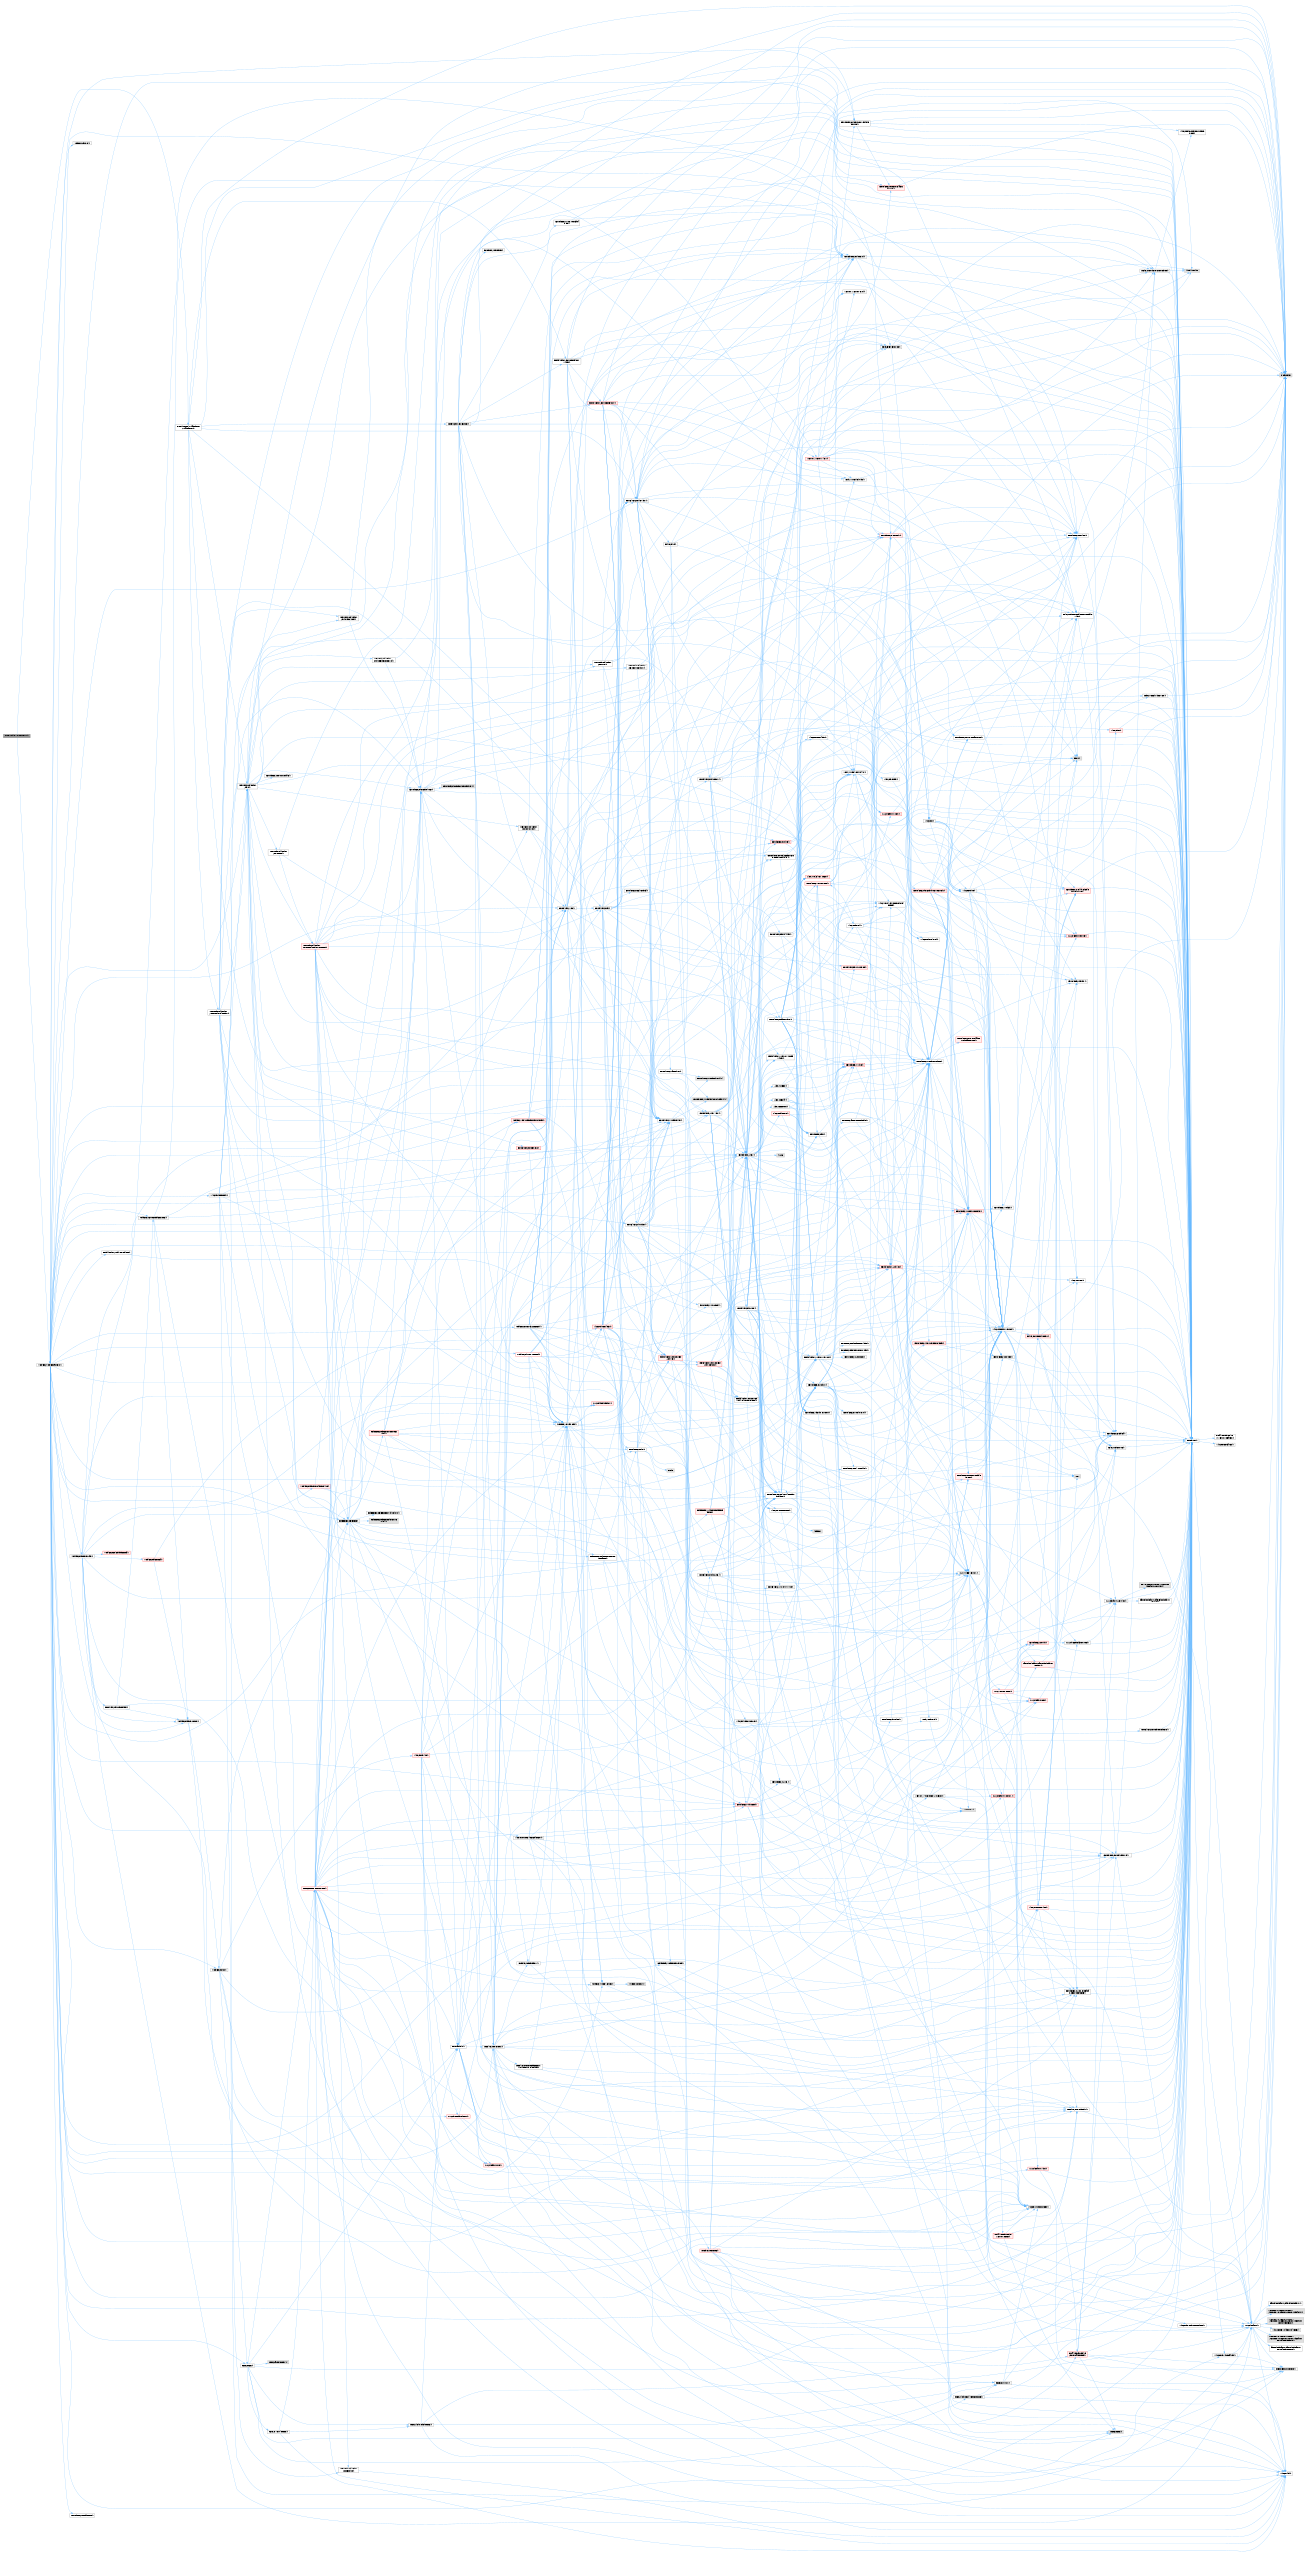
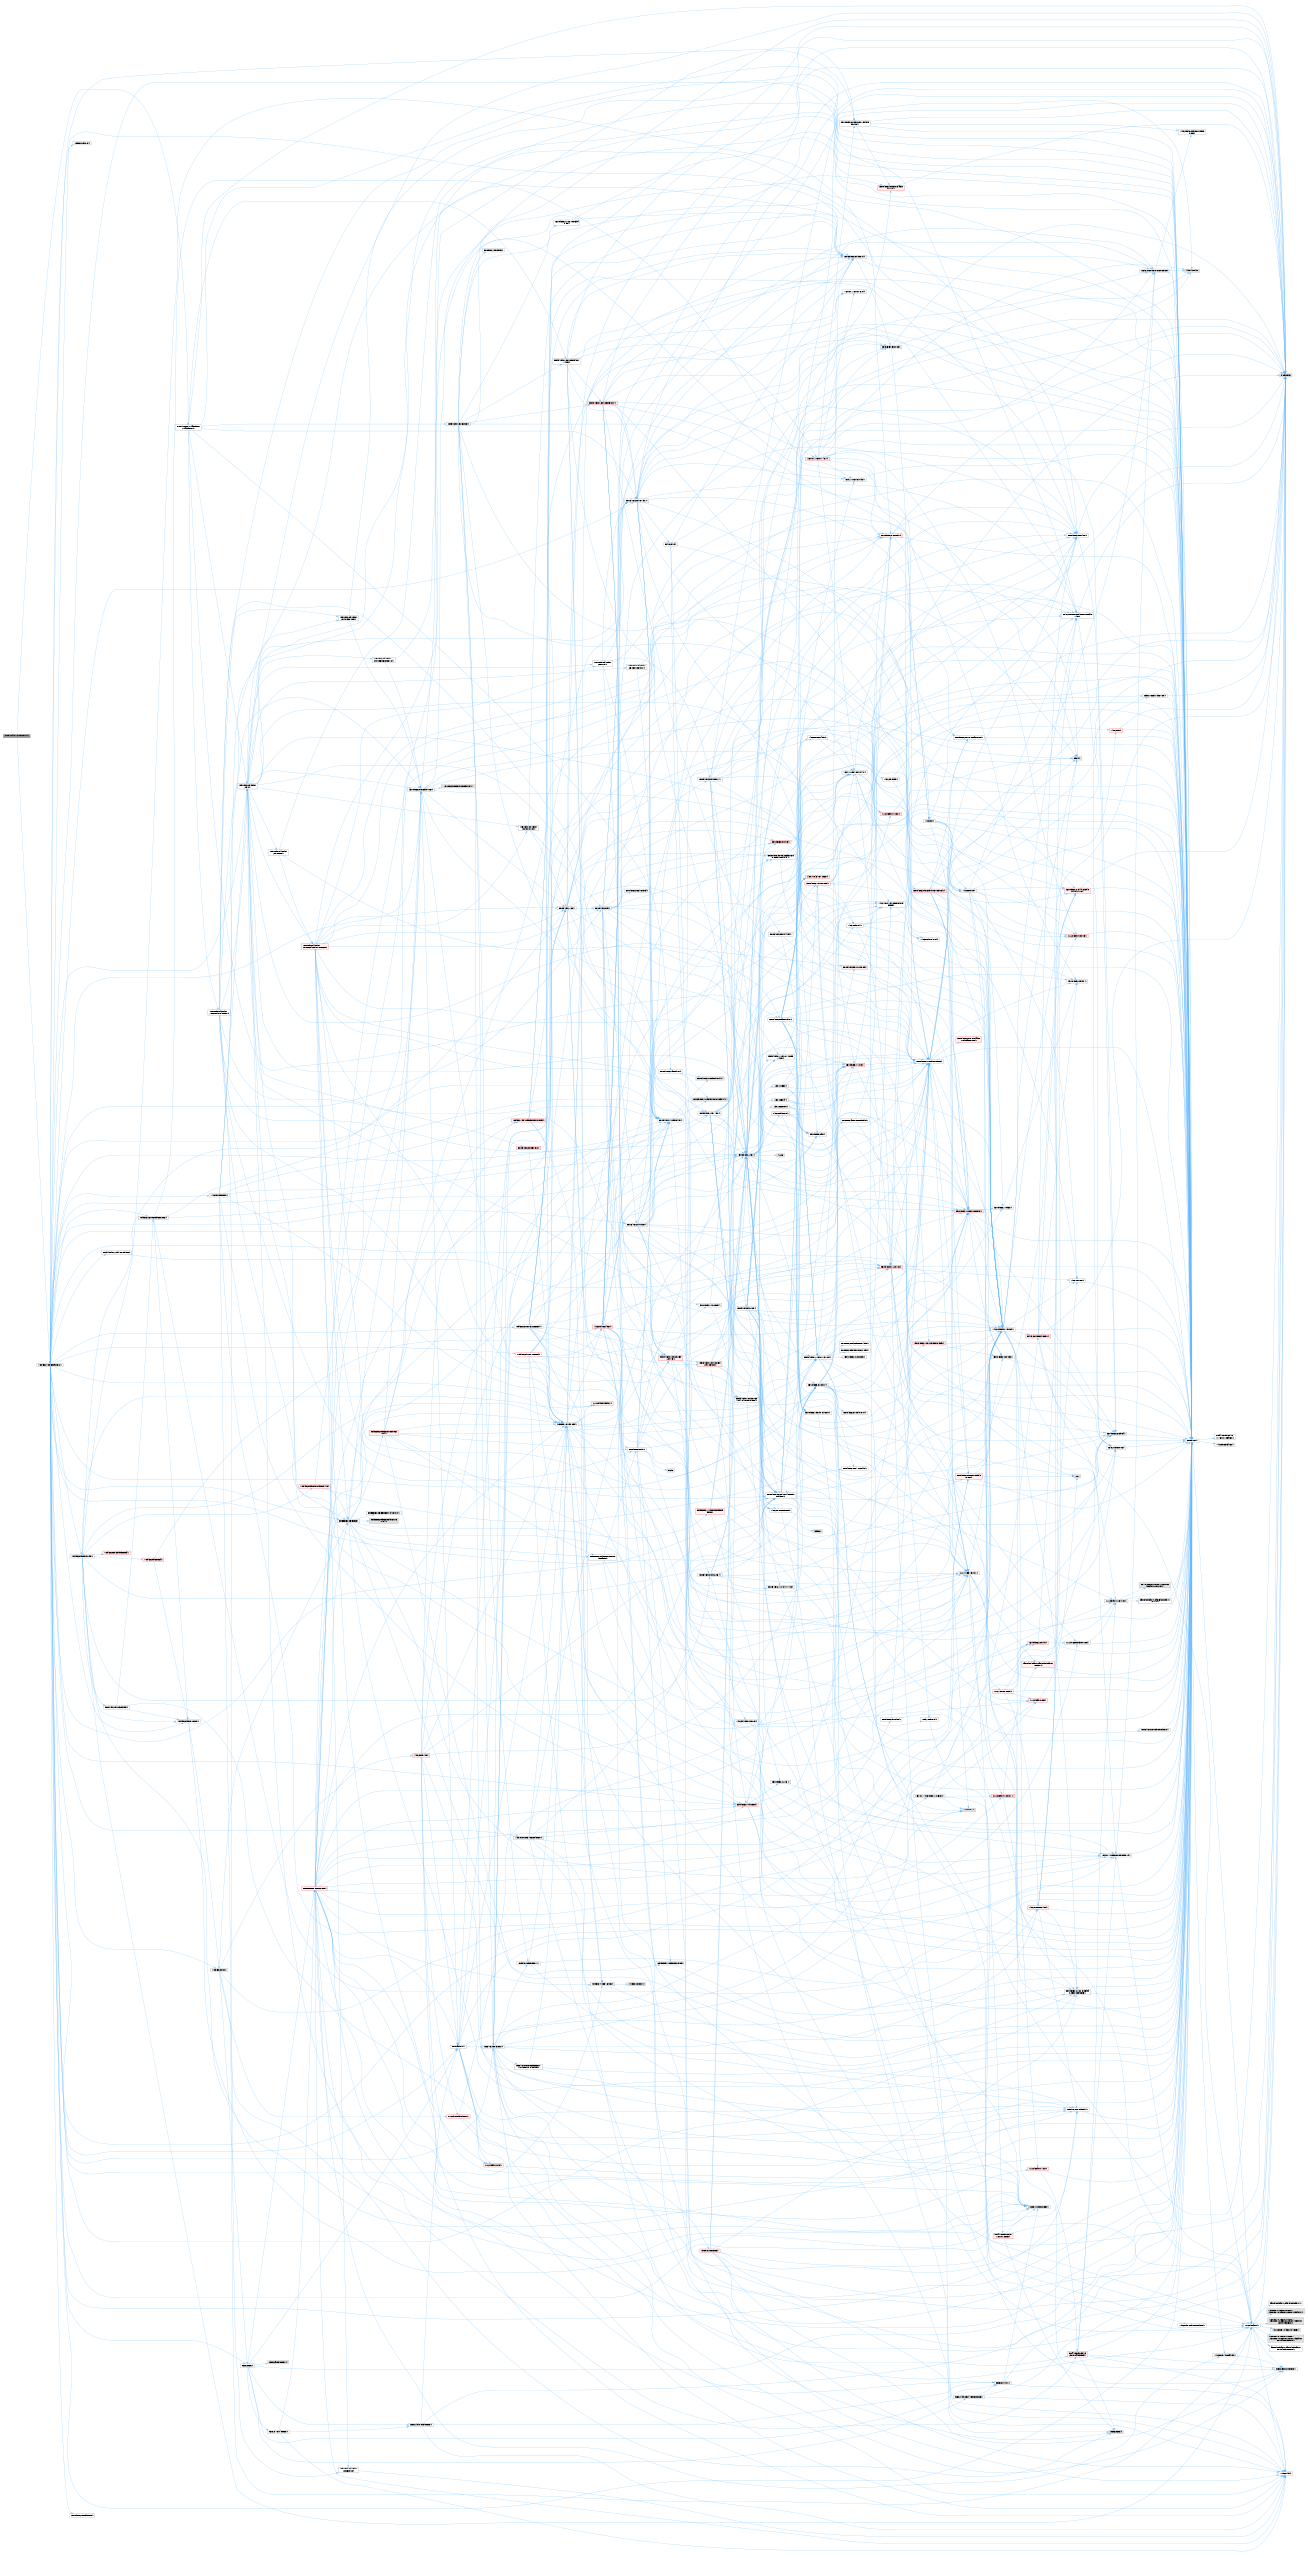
(278, 776) -> none
(458, 786) -> (458, 786)
(845, 901) -> (842, 900)
(1116, 1855) -> (1116, 1855)
